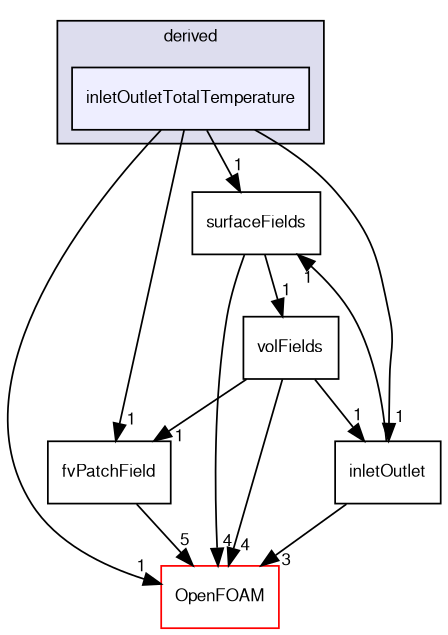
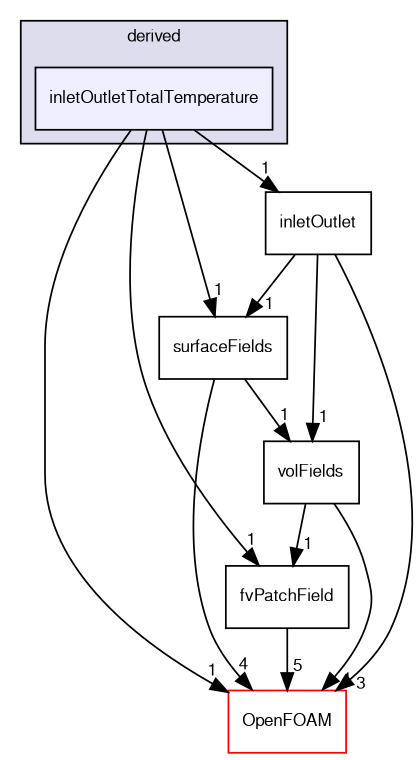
(334, 403) -> (315, 339)
